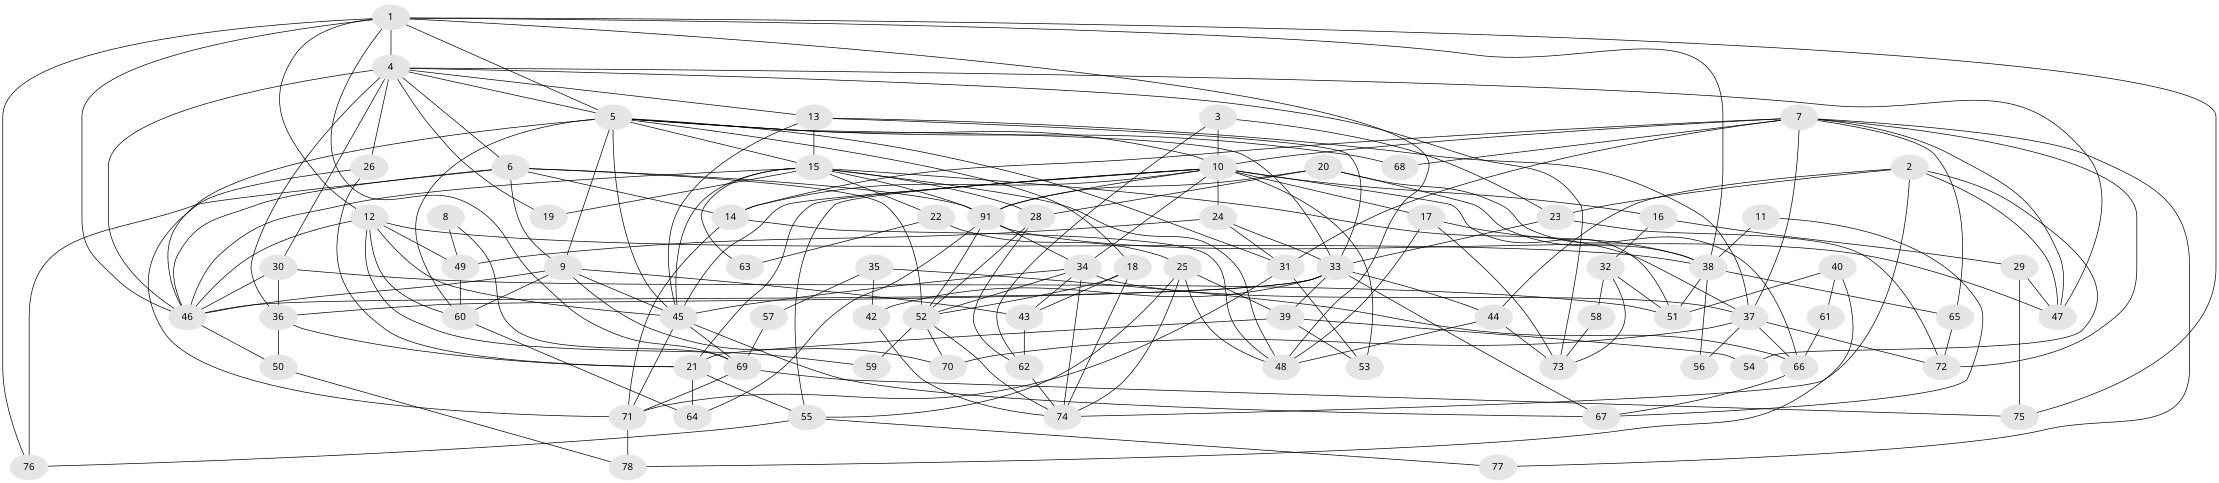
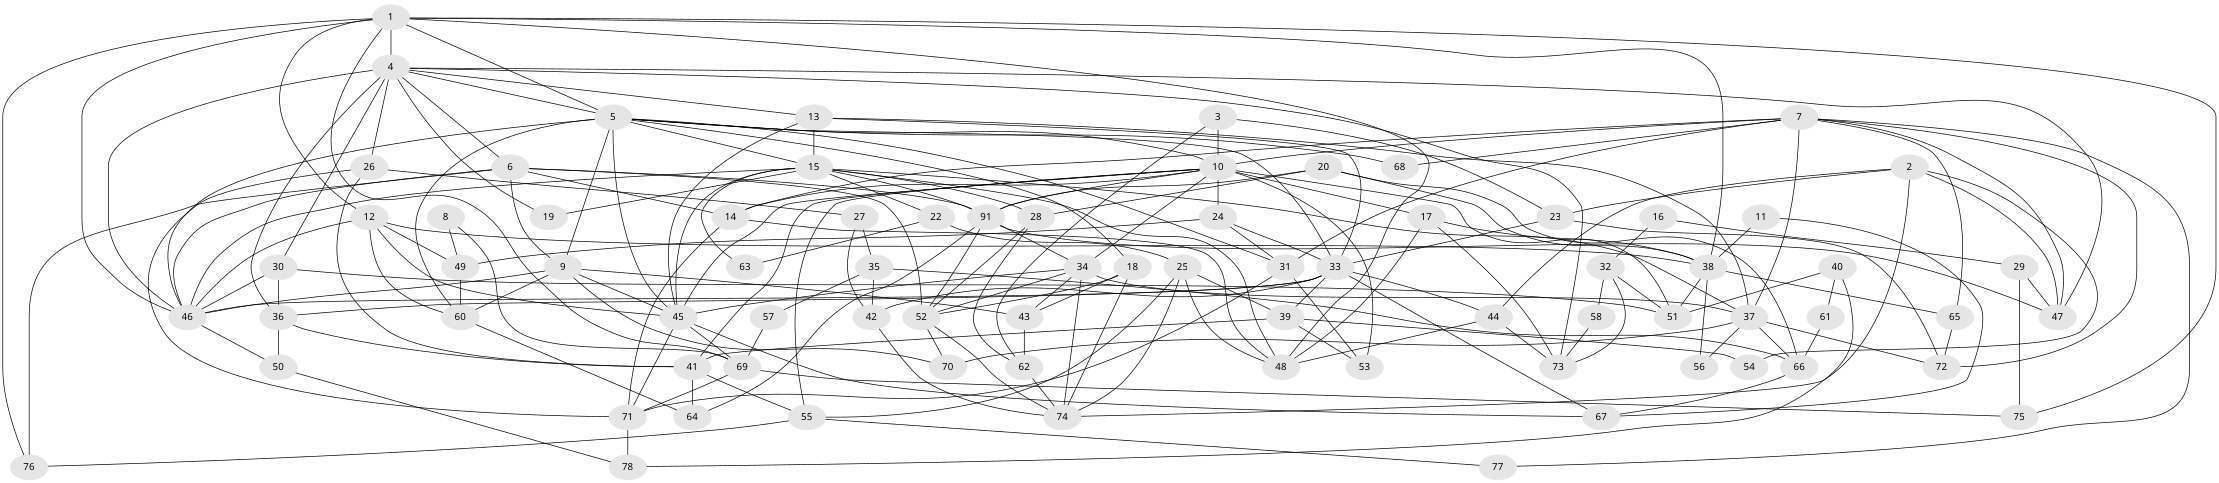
(1388, 189) -> none
none -> (860, 217)
(692, 367) -> (692, 367)
(872, 367) -> none
